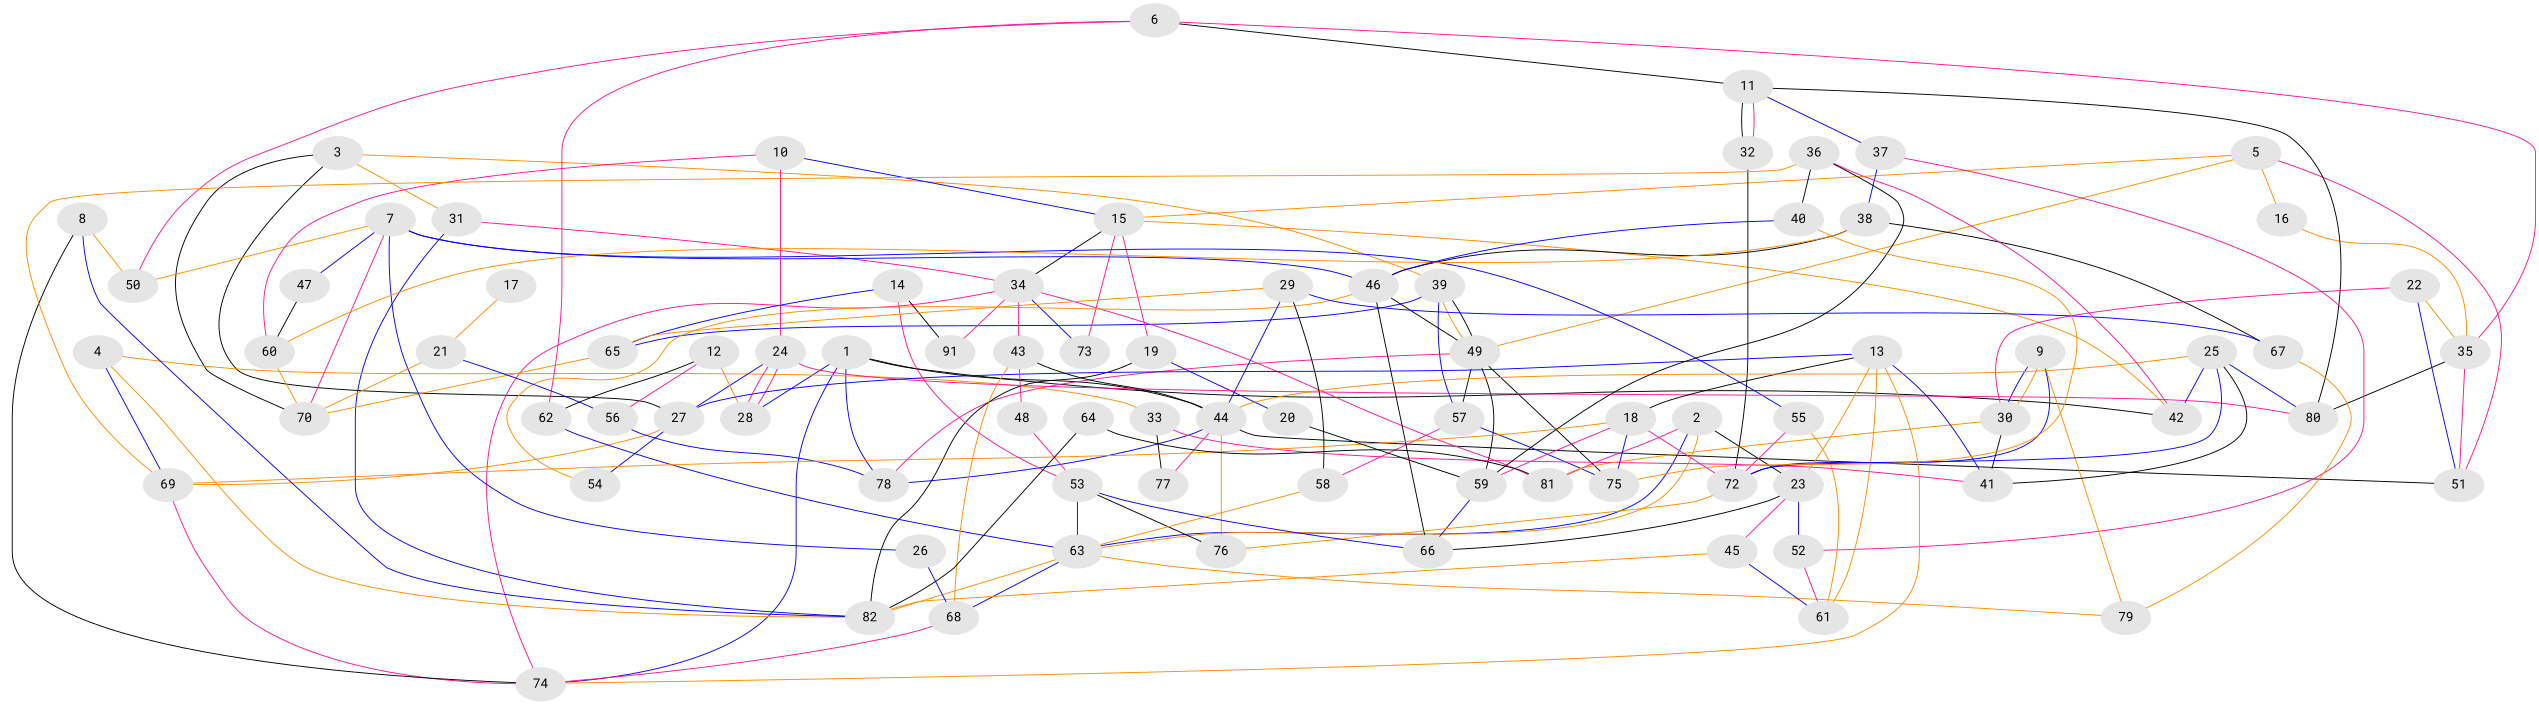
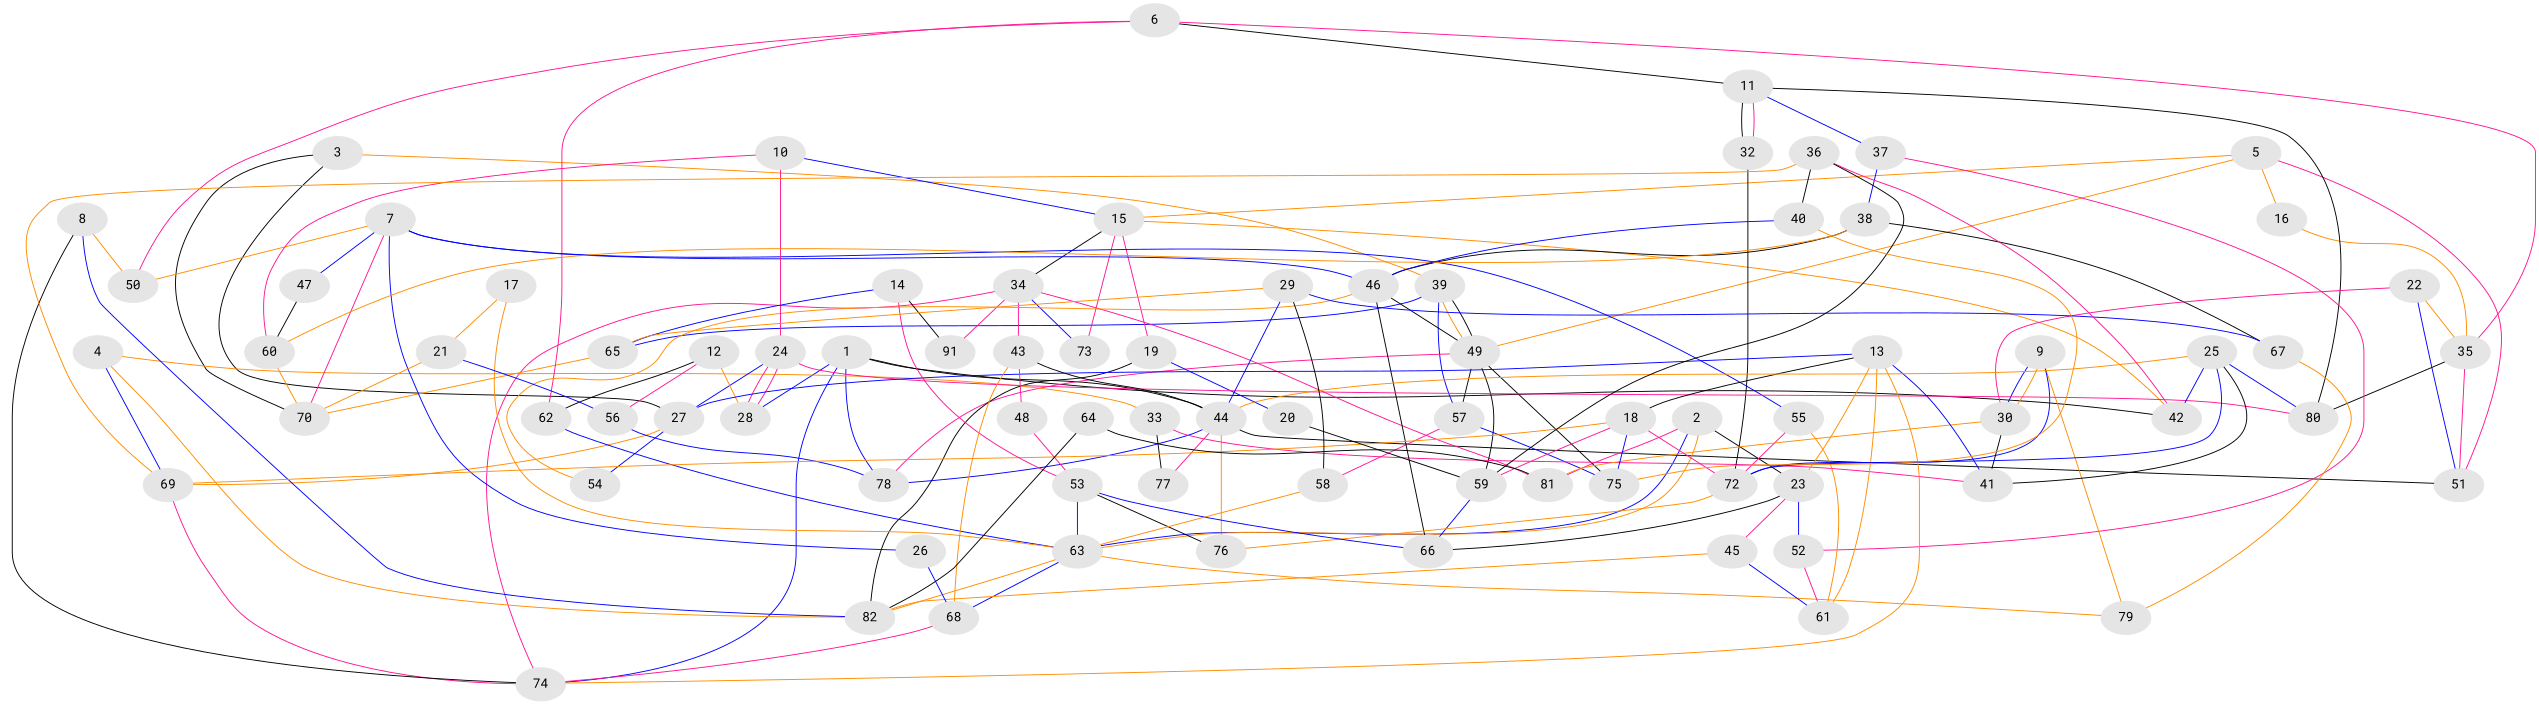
(457, 219) -> none
none -> (693, 527)
